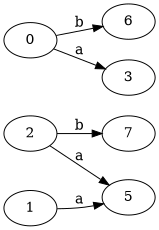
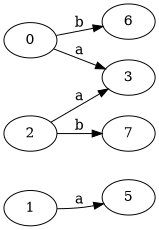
(75, 163) -> (75, 108)
